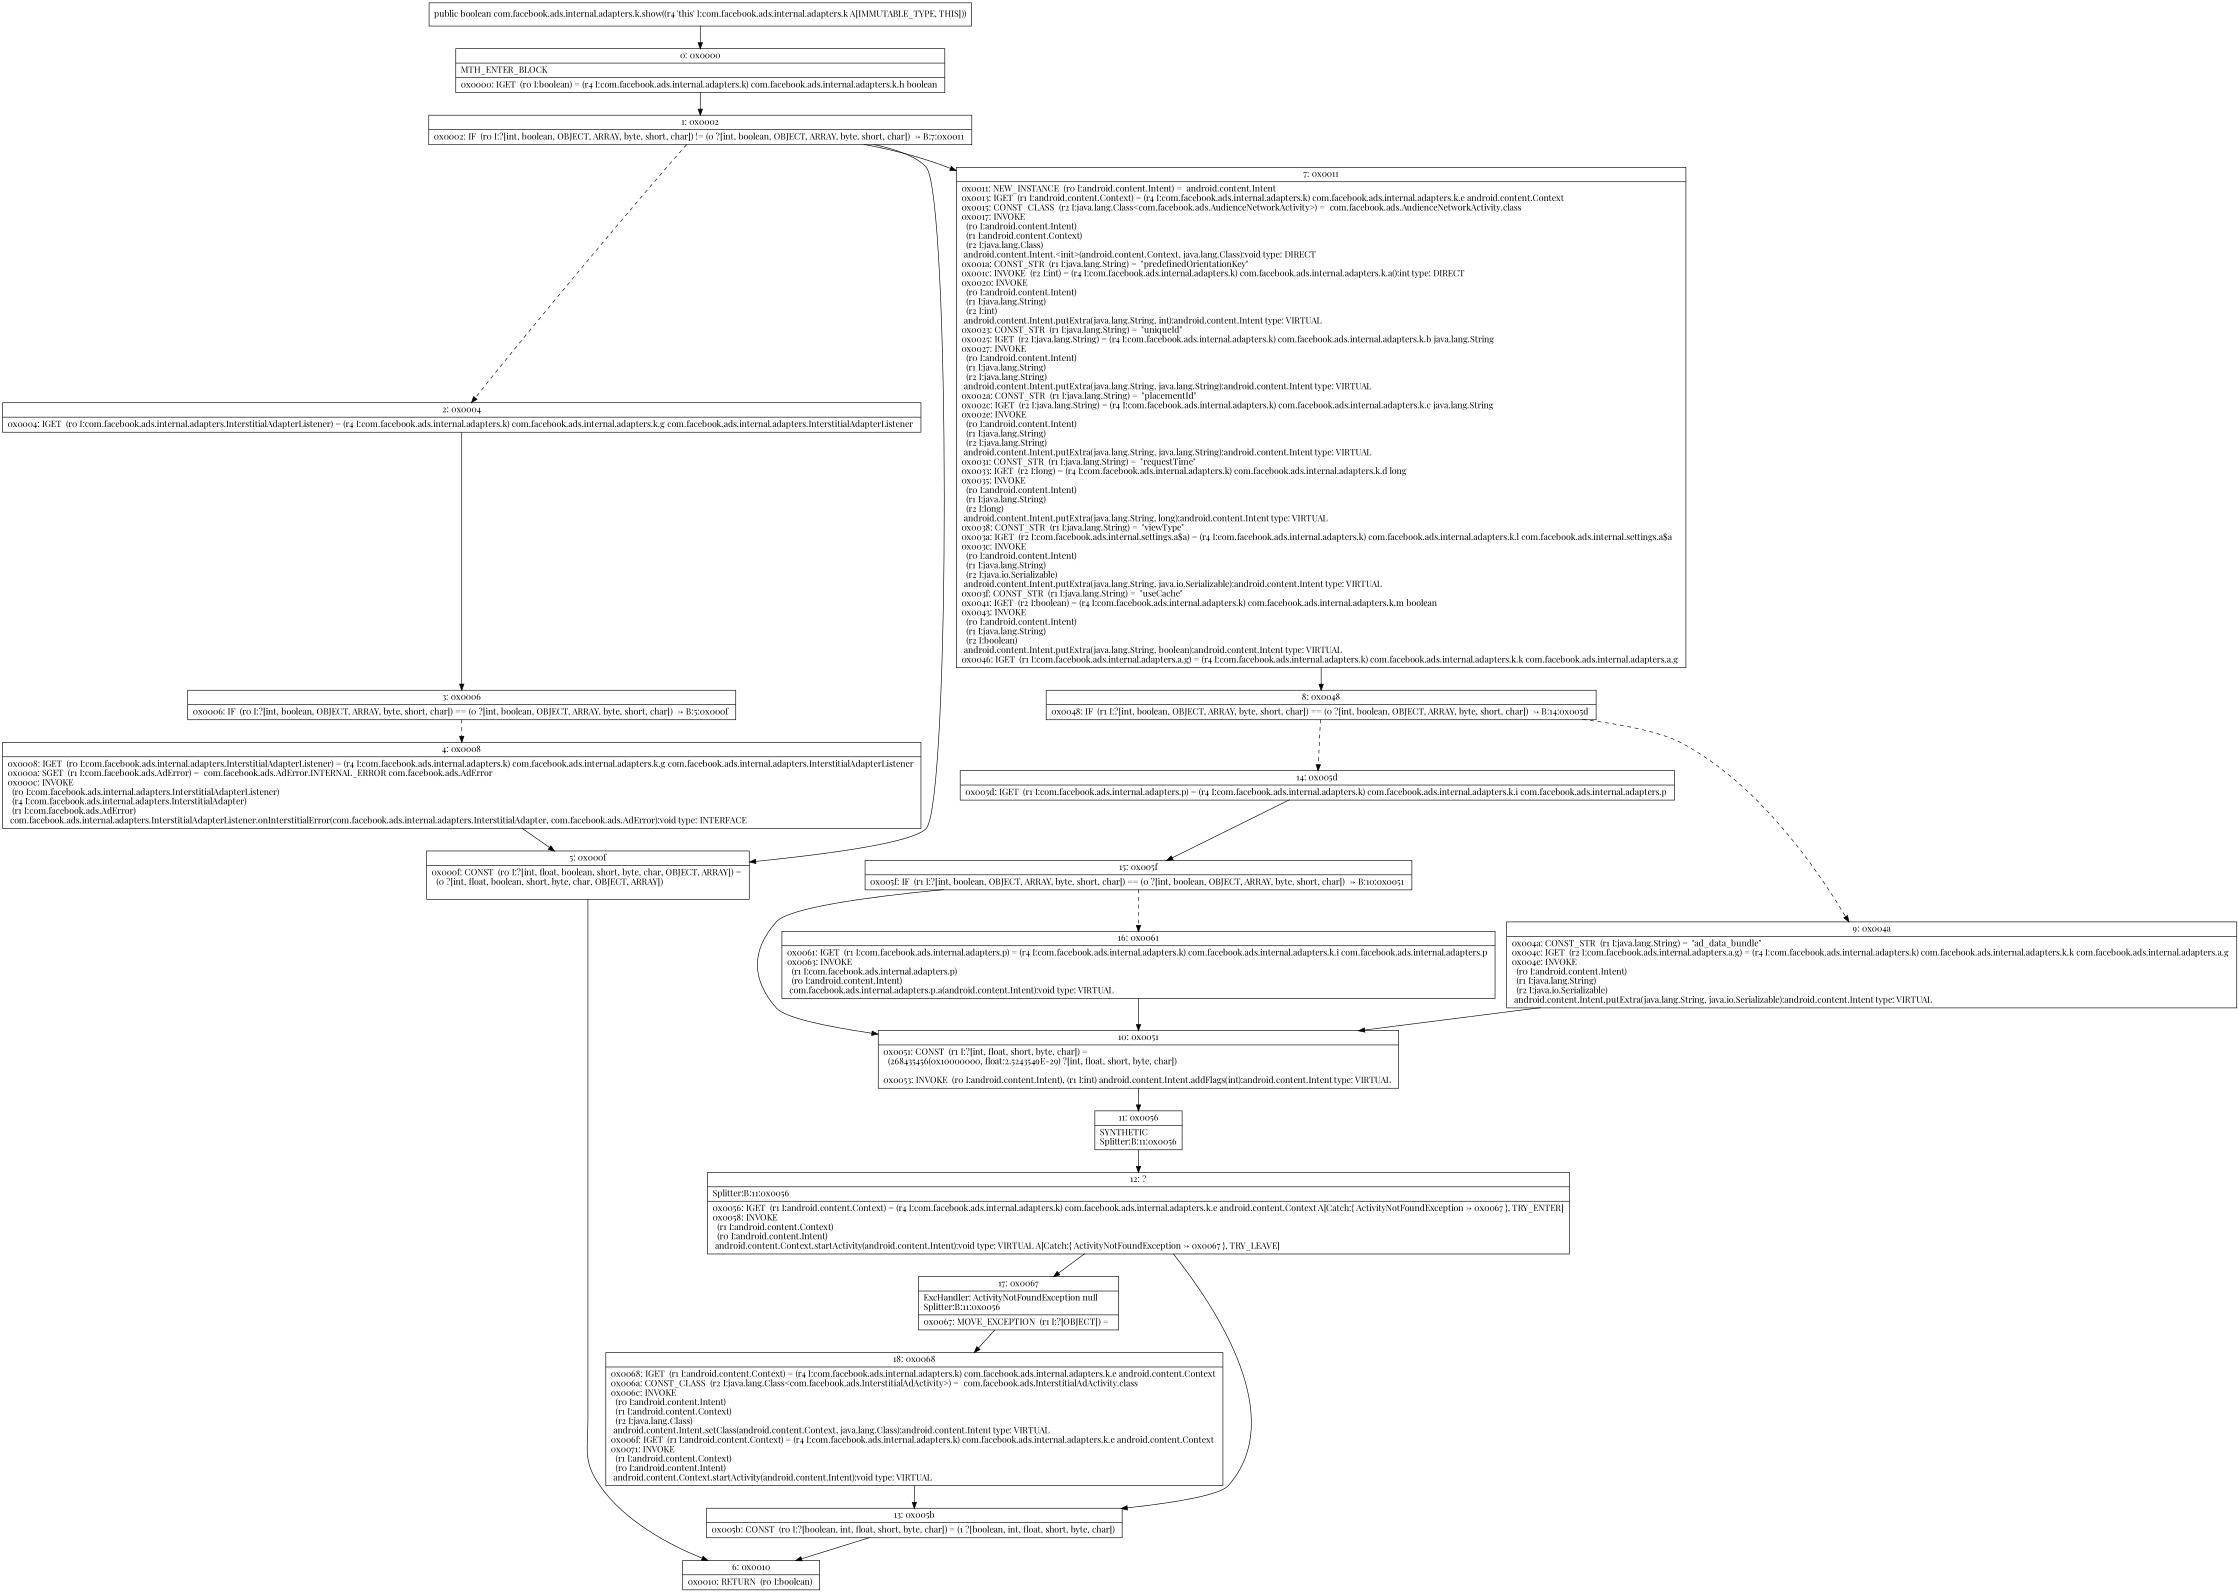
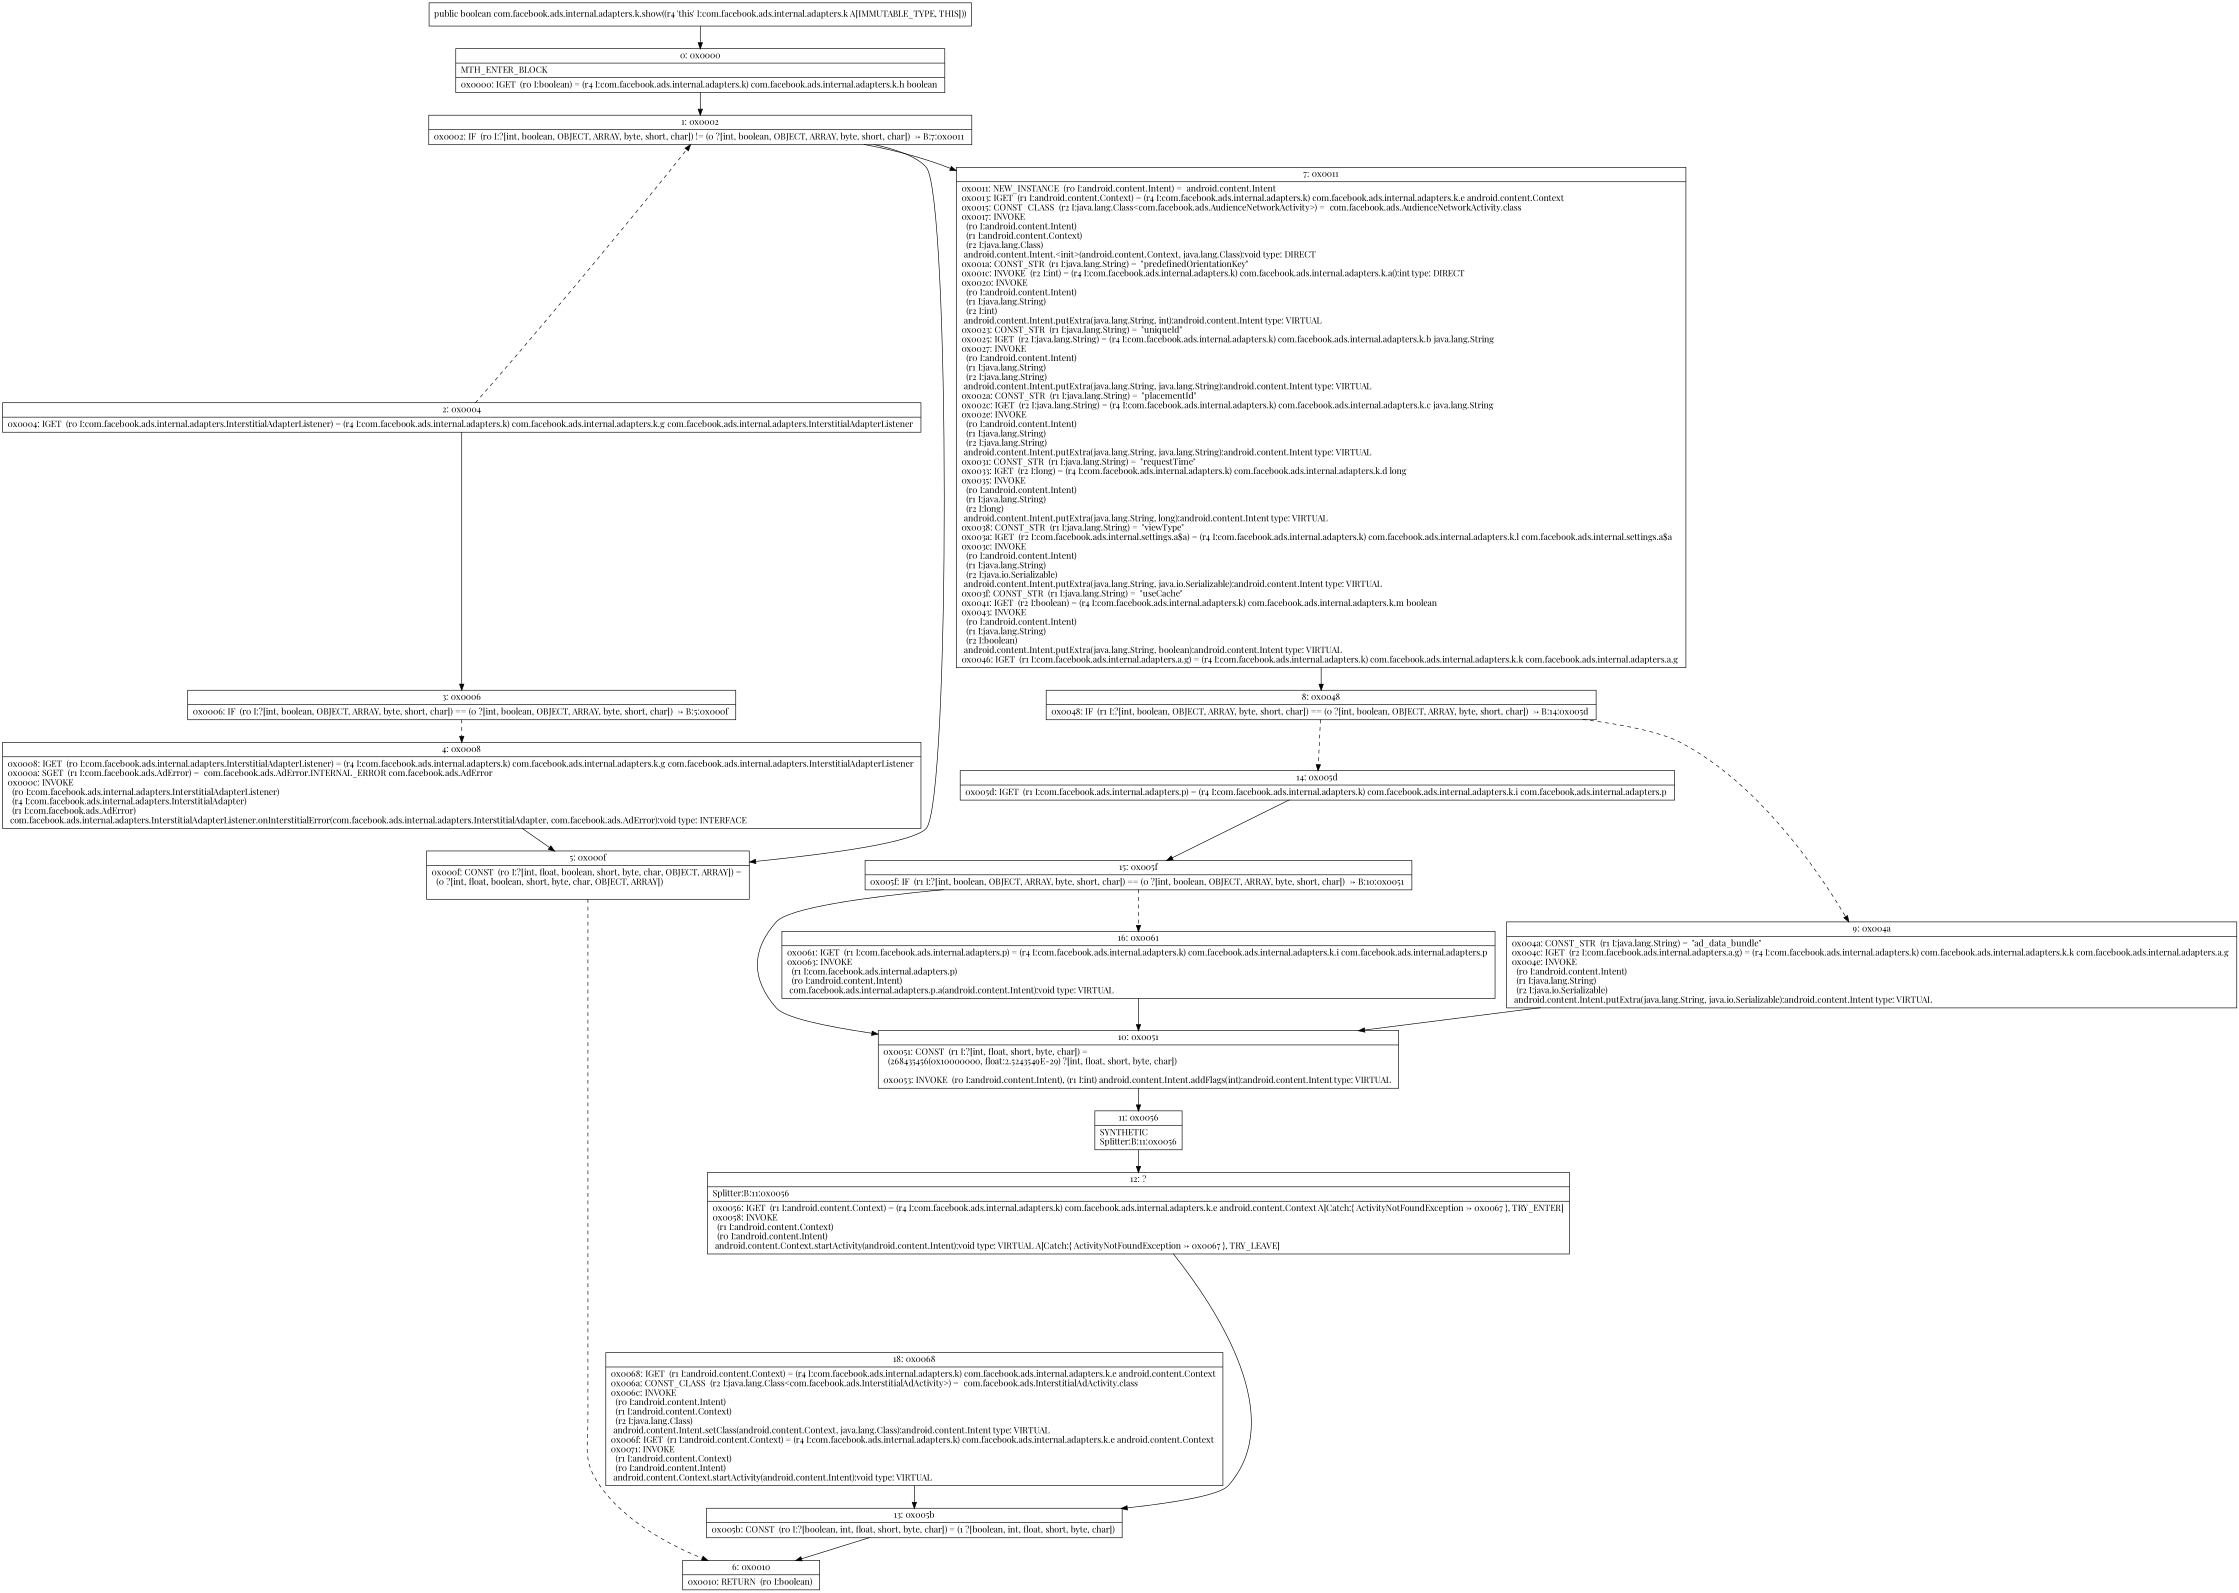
(580, 270) -> (582, 277)
(588, 1257) -> (588, 1257)
(1019, 1303) -> none
